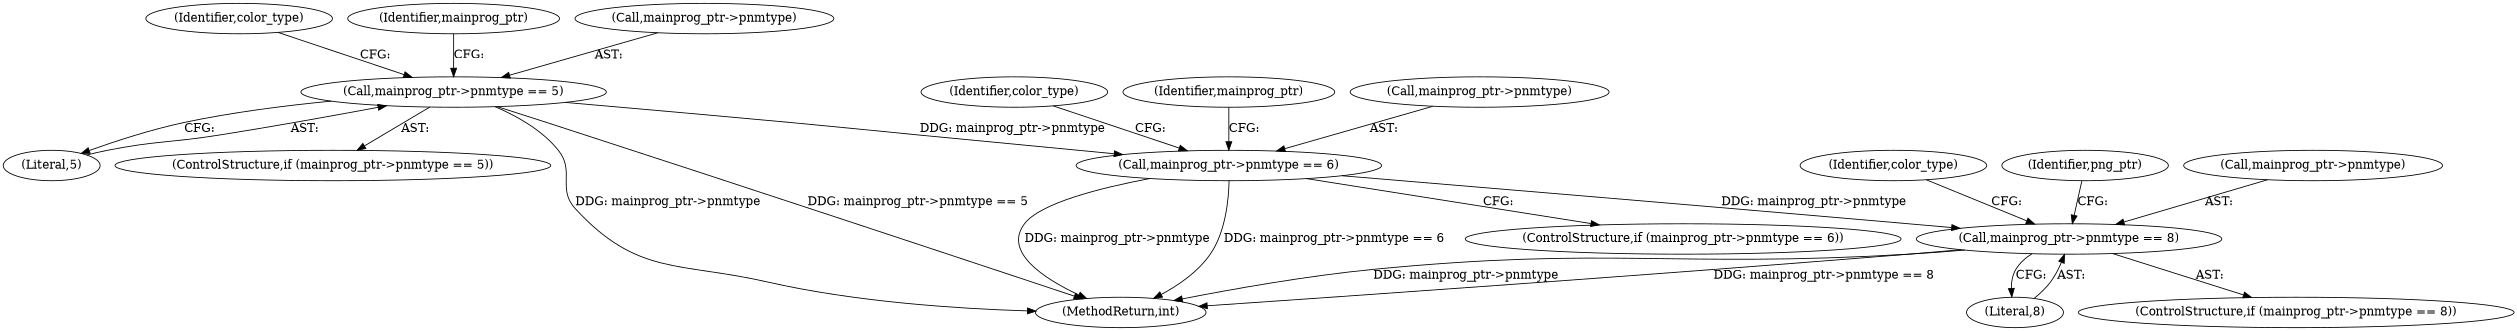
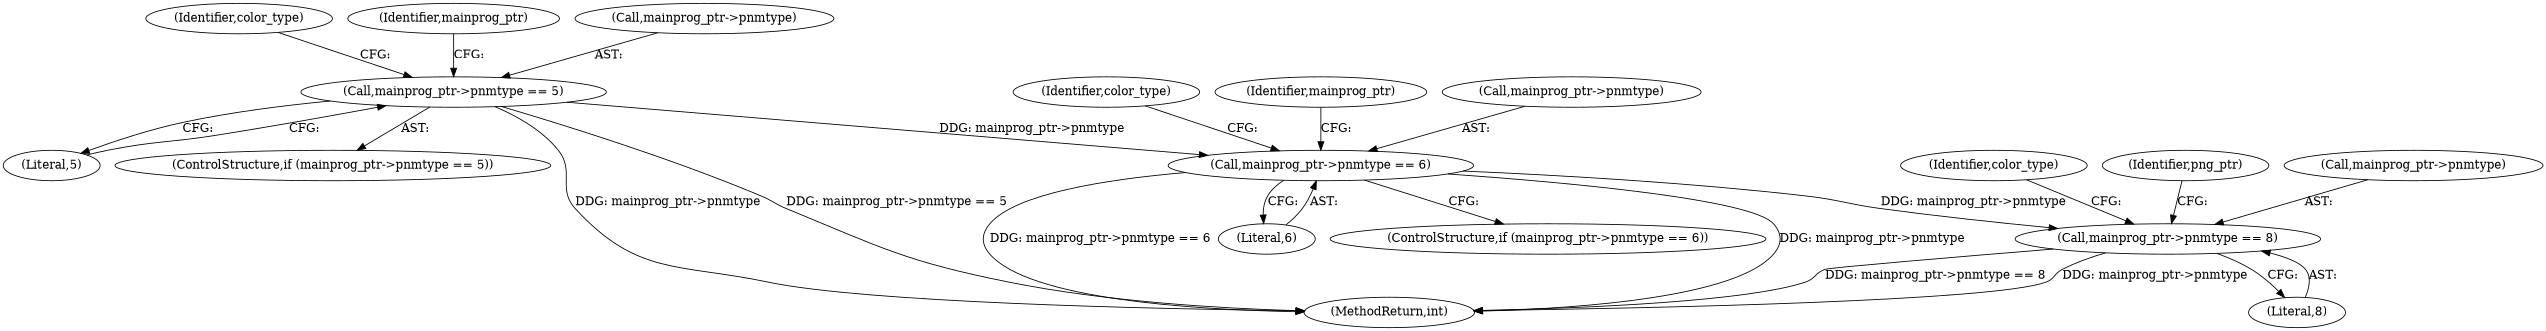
(307, 129) -> (306, 129)
none -> (1267, 239)
(2296, 312) -> none
